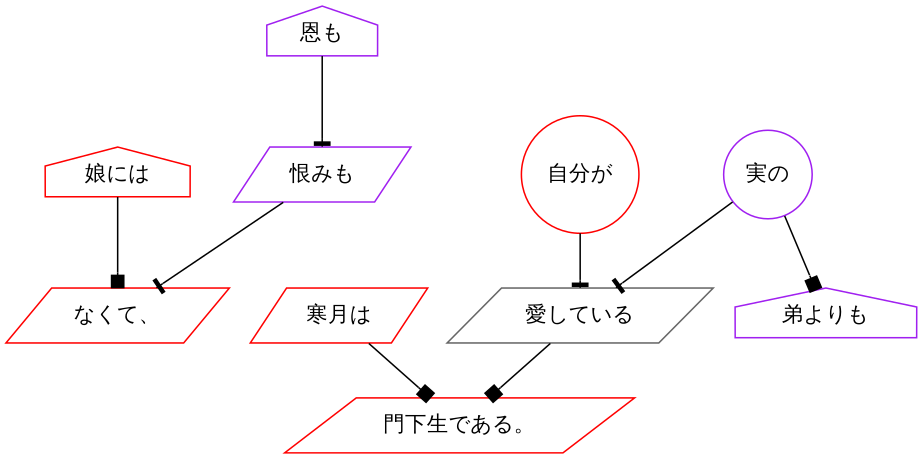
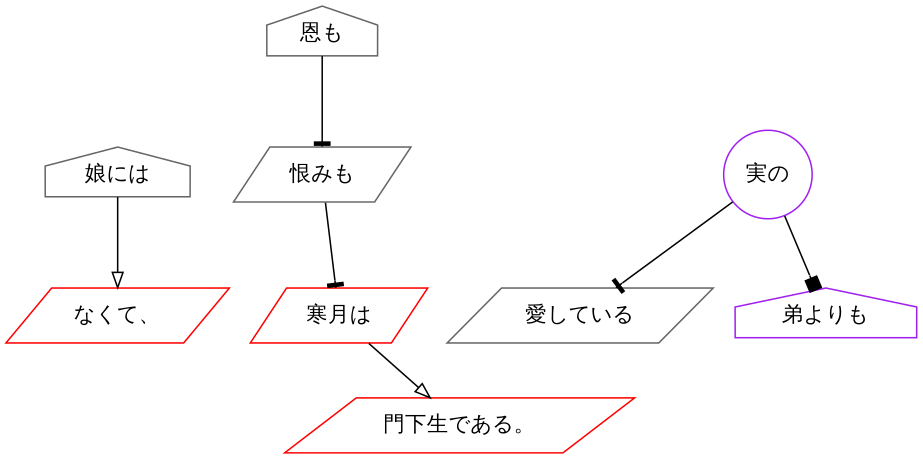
(322, 34) -> (322, 34)
(118, 175) -> (118, 175)
(322, 175) -> (322, 175)
(580, 175) -> none
(118, 235) -> (118, 235)
(223, 243) -> (330, 241)
(394, 366) -> (394, 366)
(525, 366) -> none
